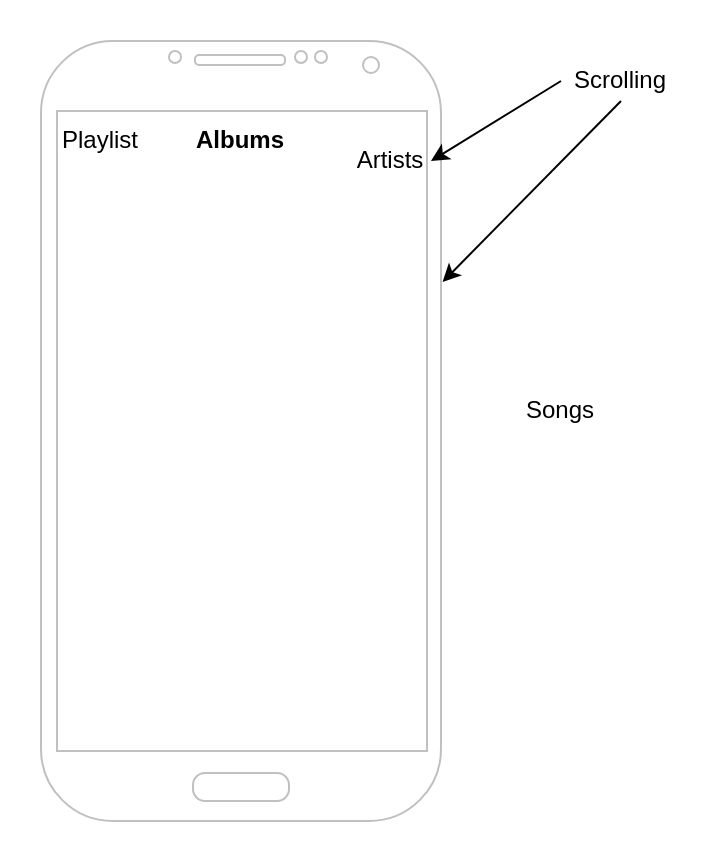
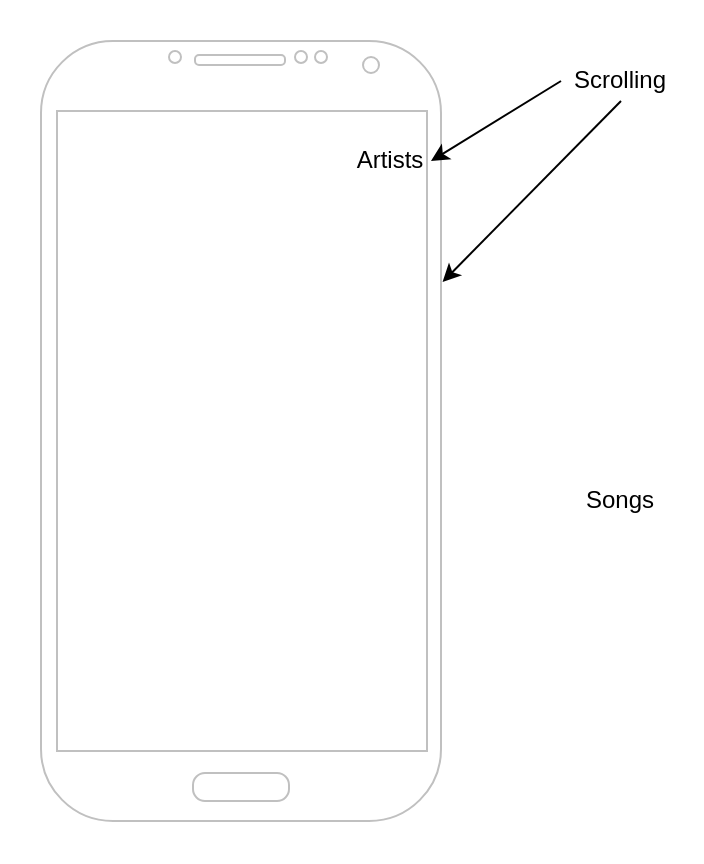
(101, 141) -> none
(241, 141) -> none
(561, 411) -> (621, 501)
